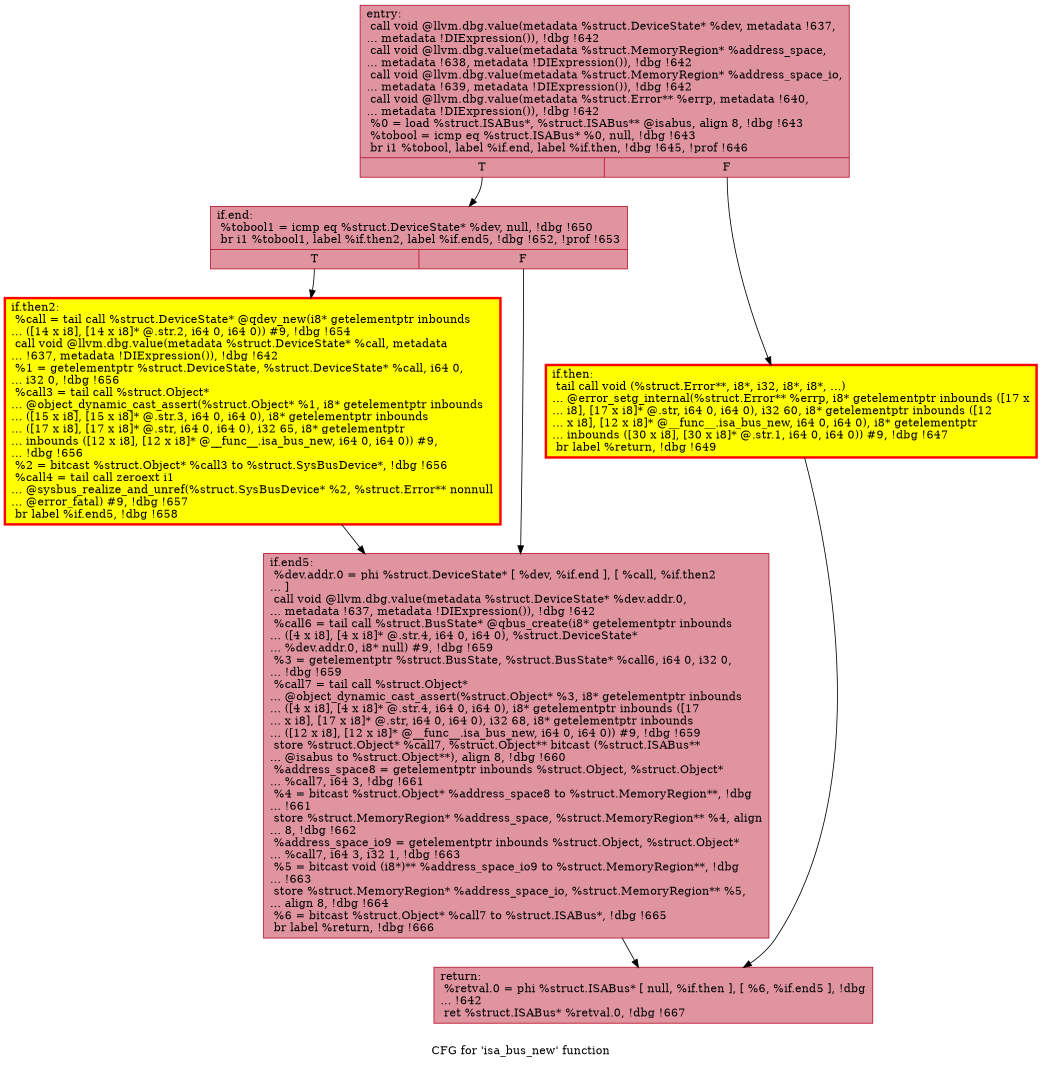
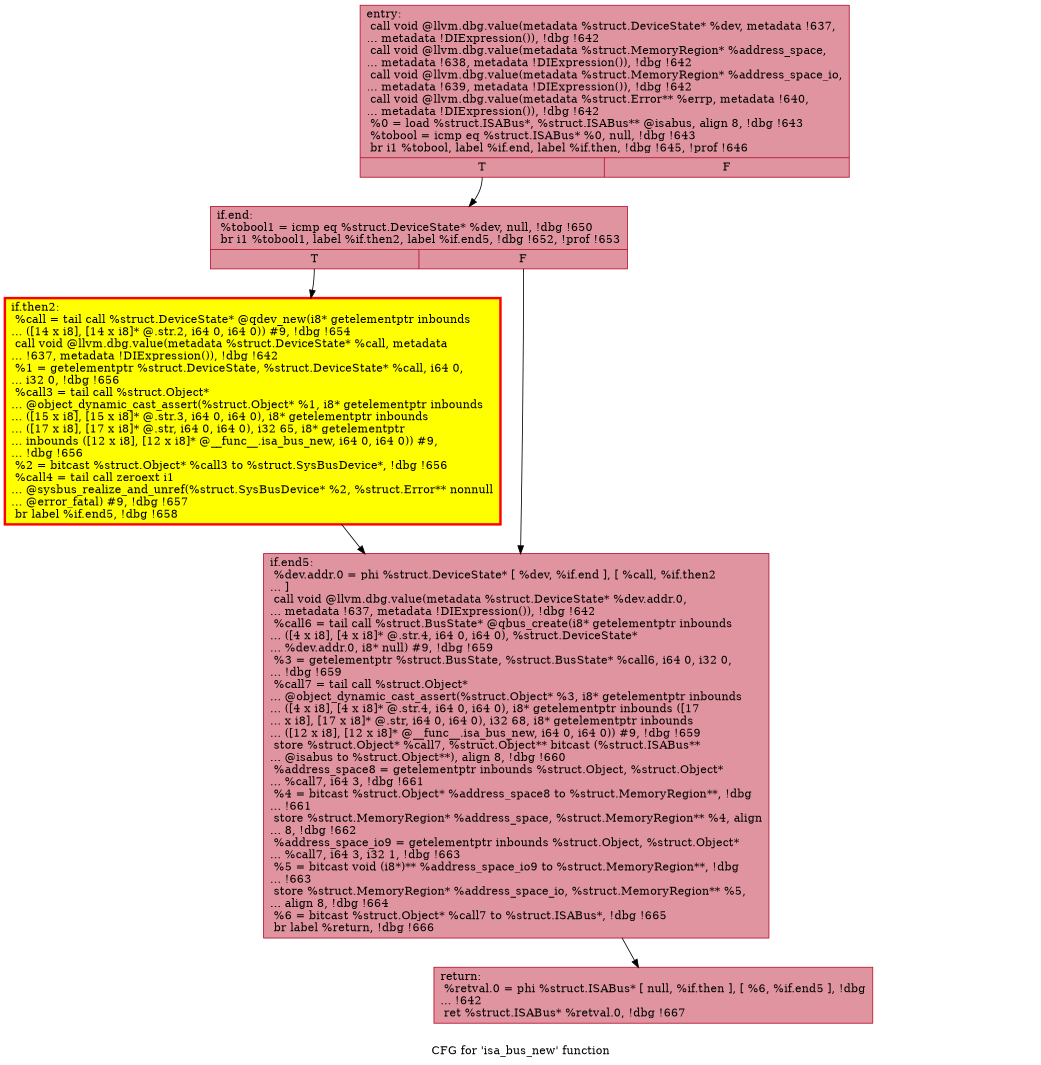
(791, 411) -> none
